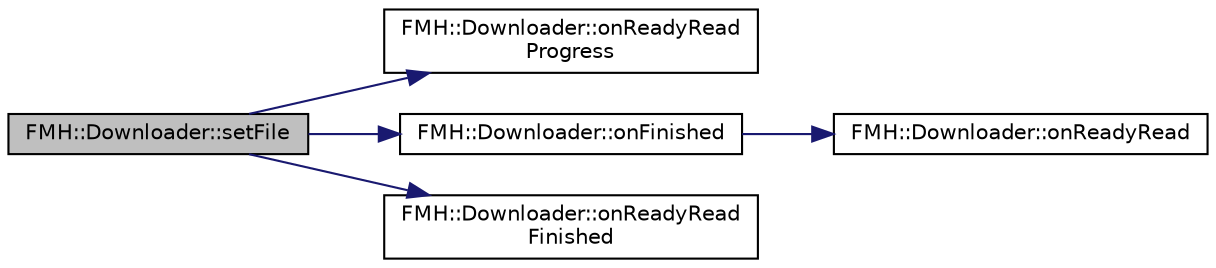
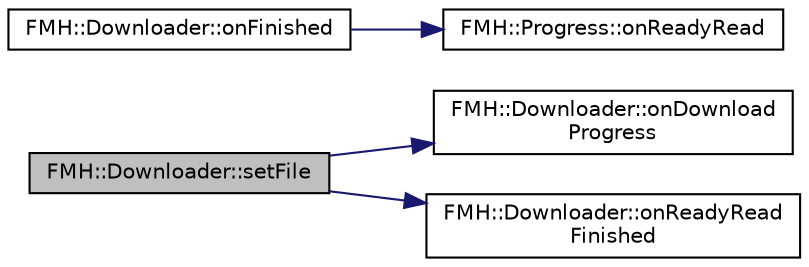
(571, 41) -> (613, 122)
(343, 134) -> none
(1021, 134) -> (613, 30)
